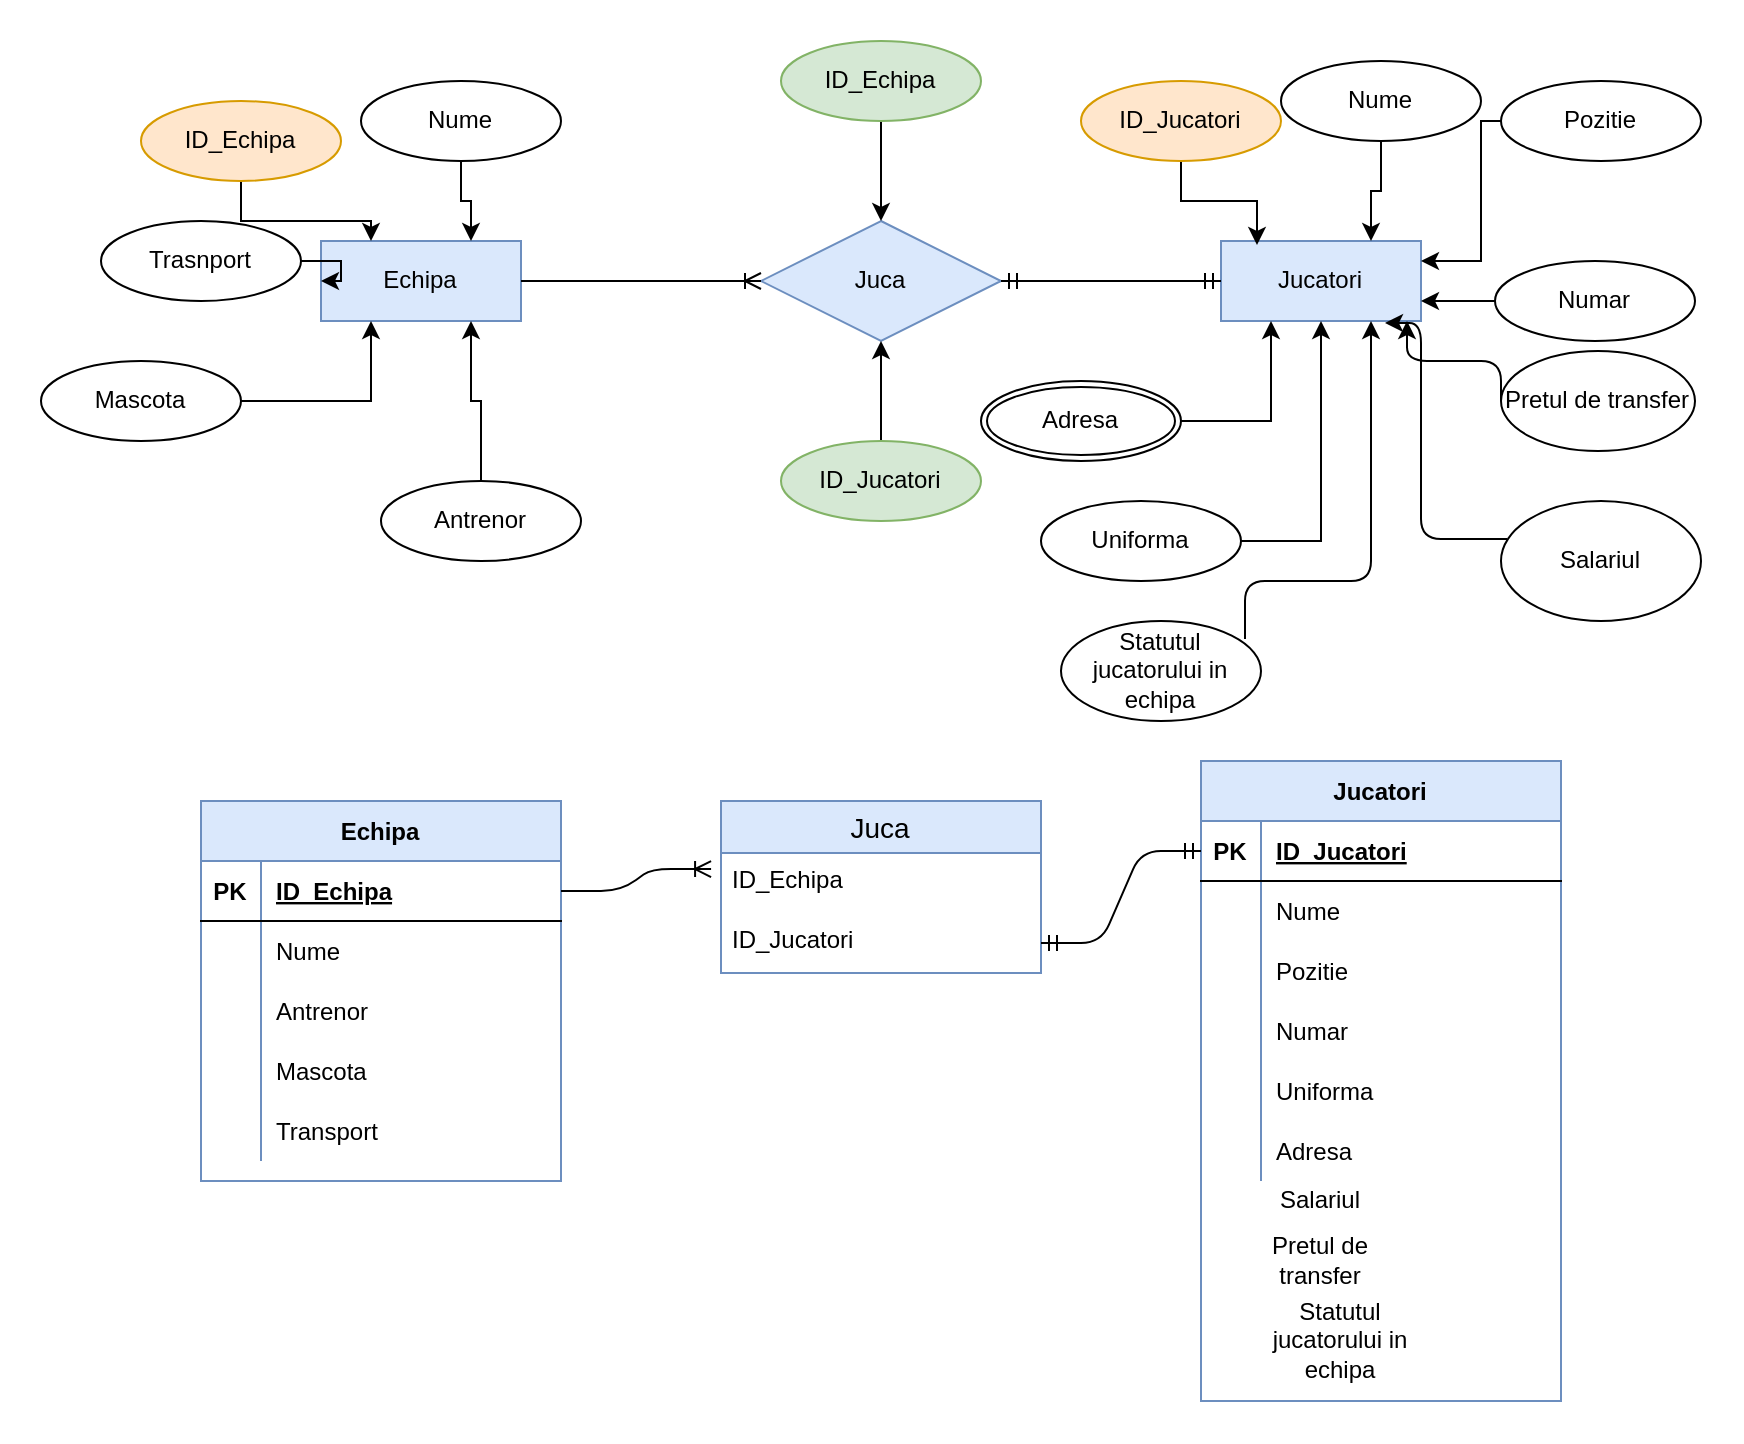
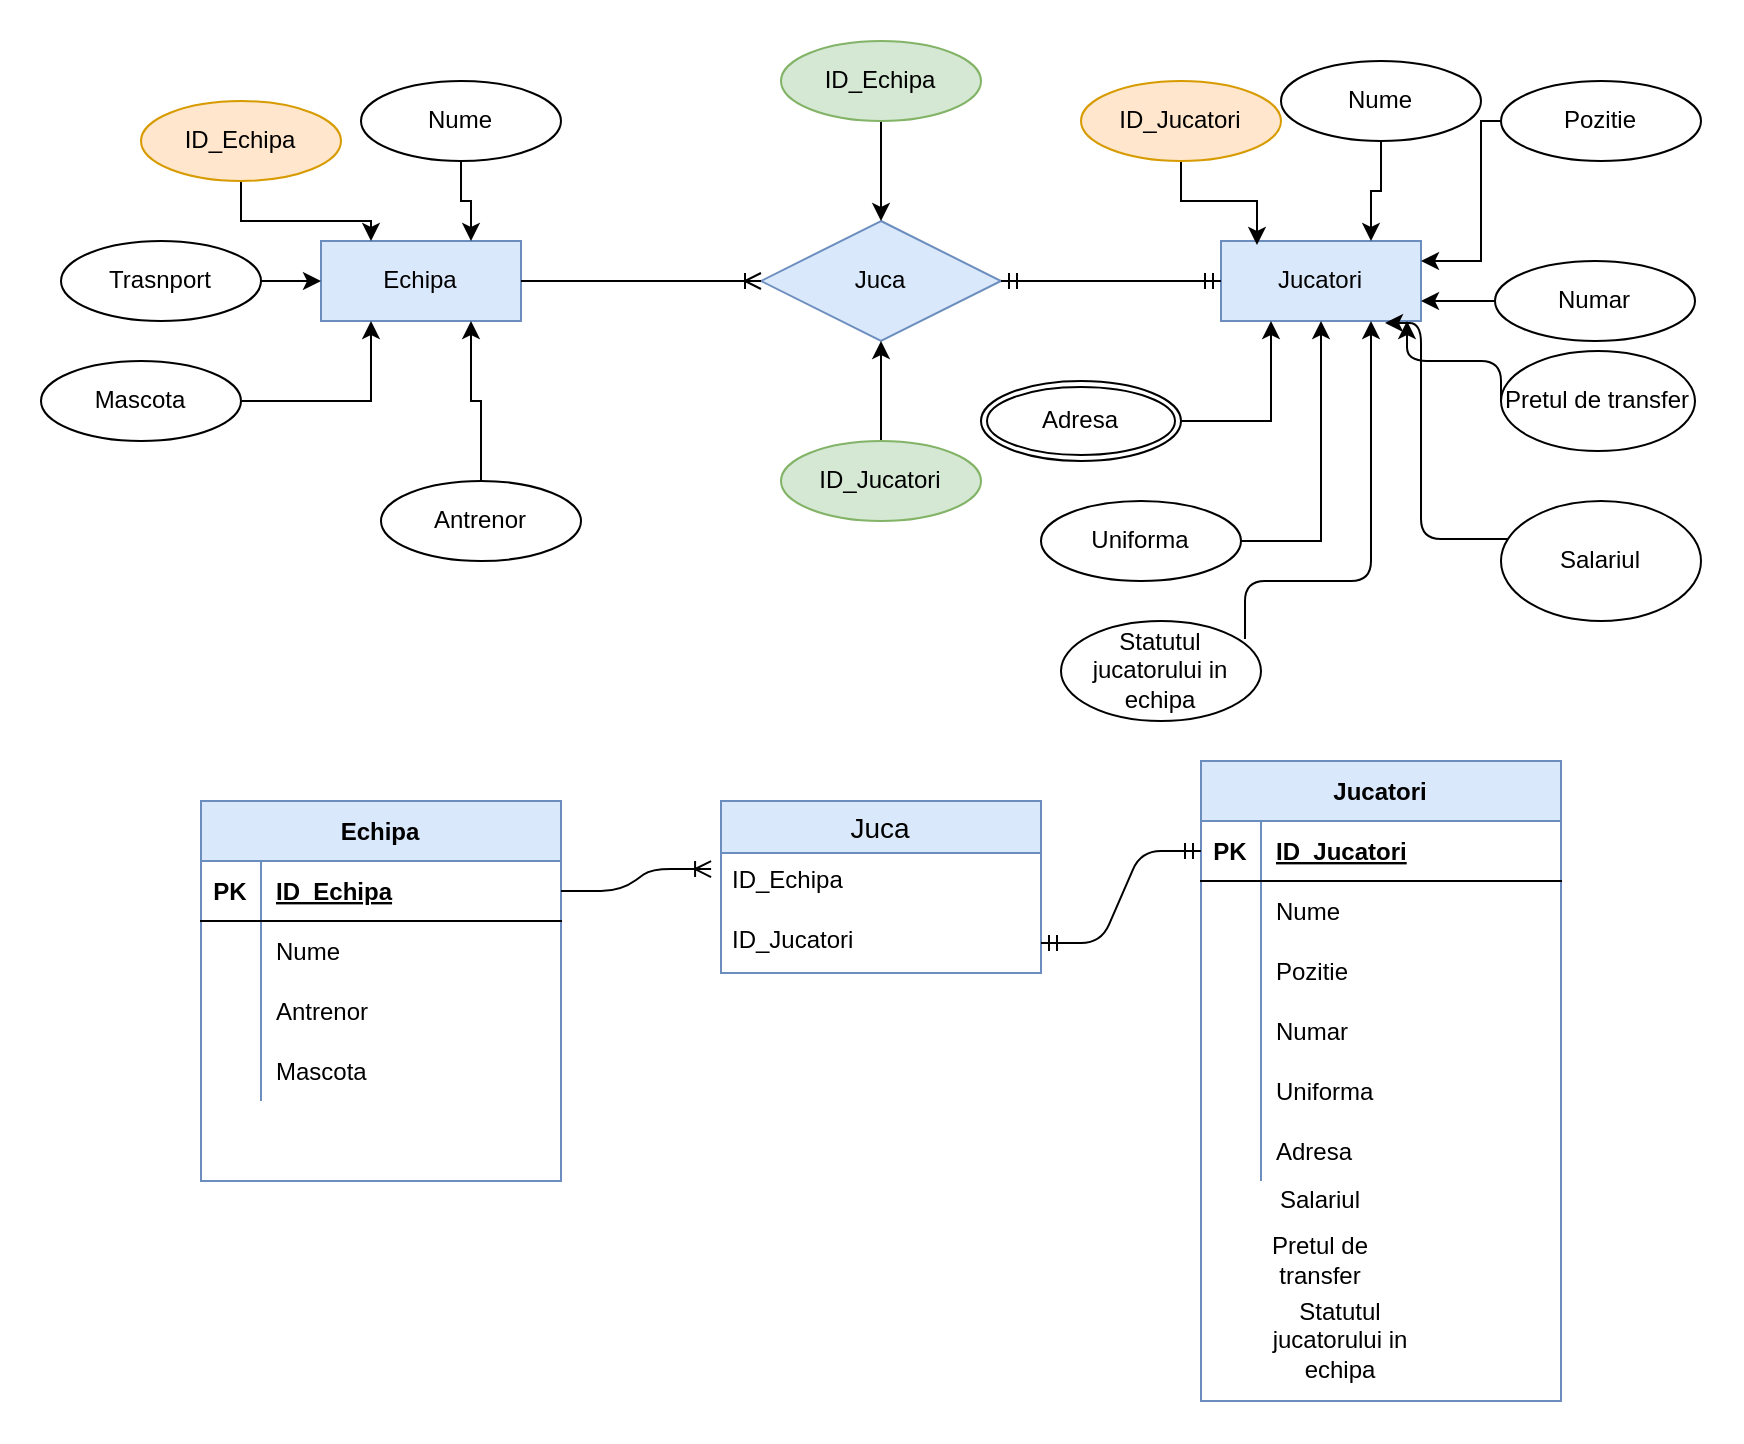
(201, 261) -> (161, 281)
(411, 1131) -> none
